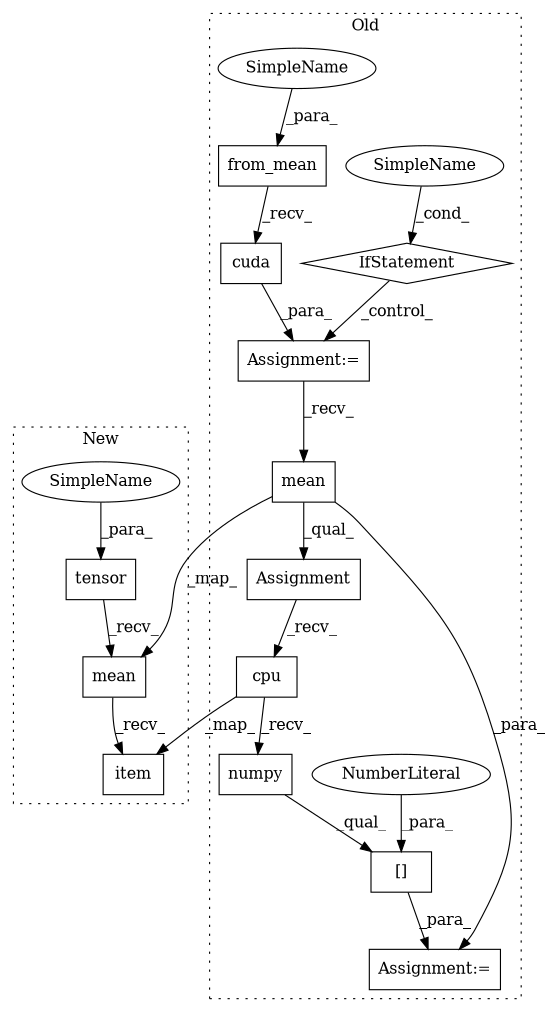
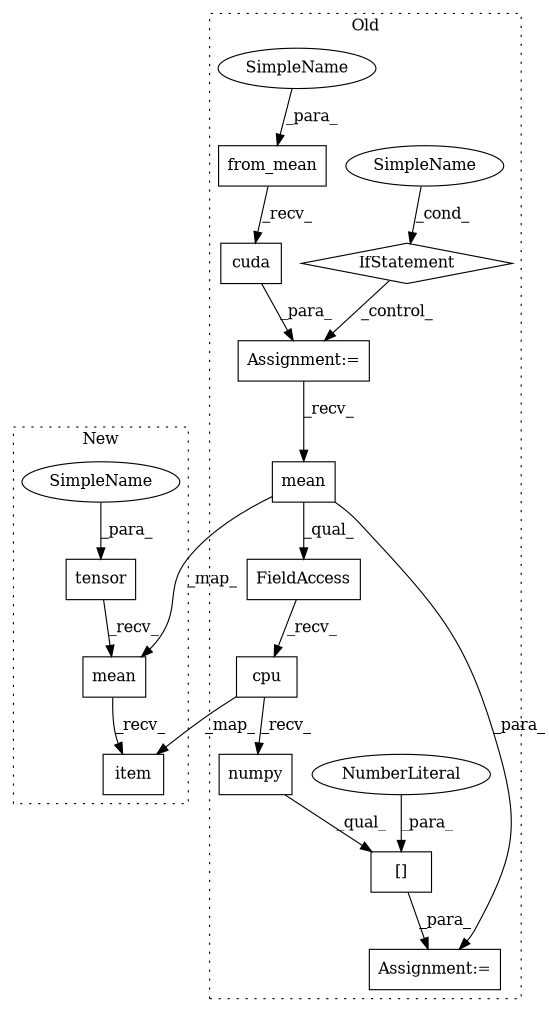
(304, 579) -> (304, 579)
